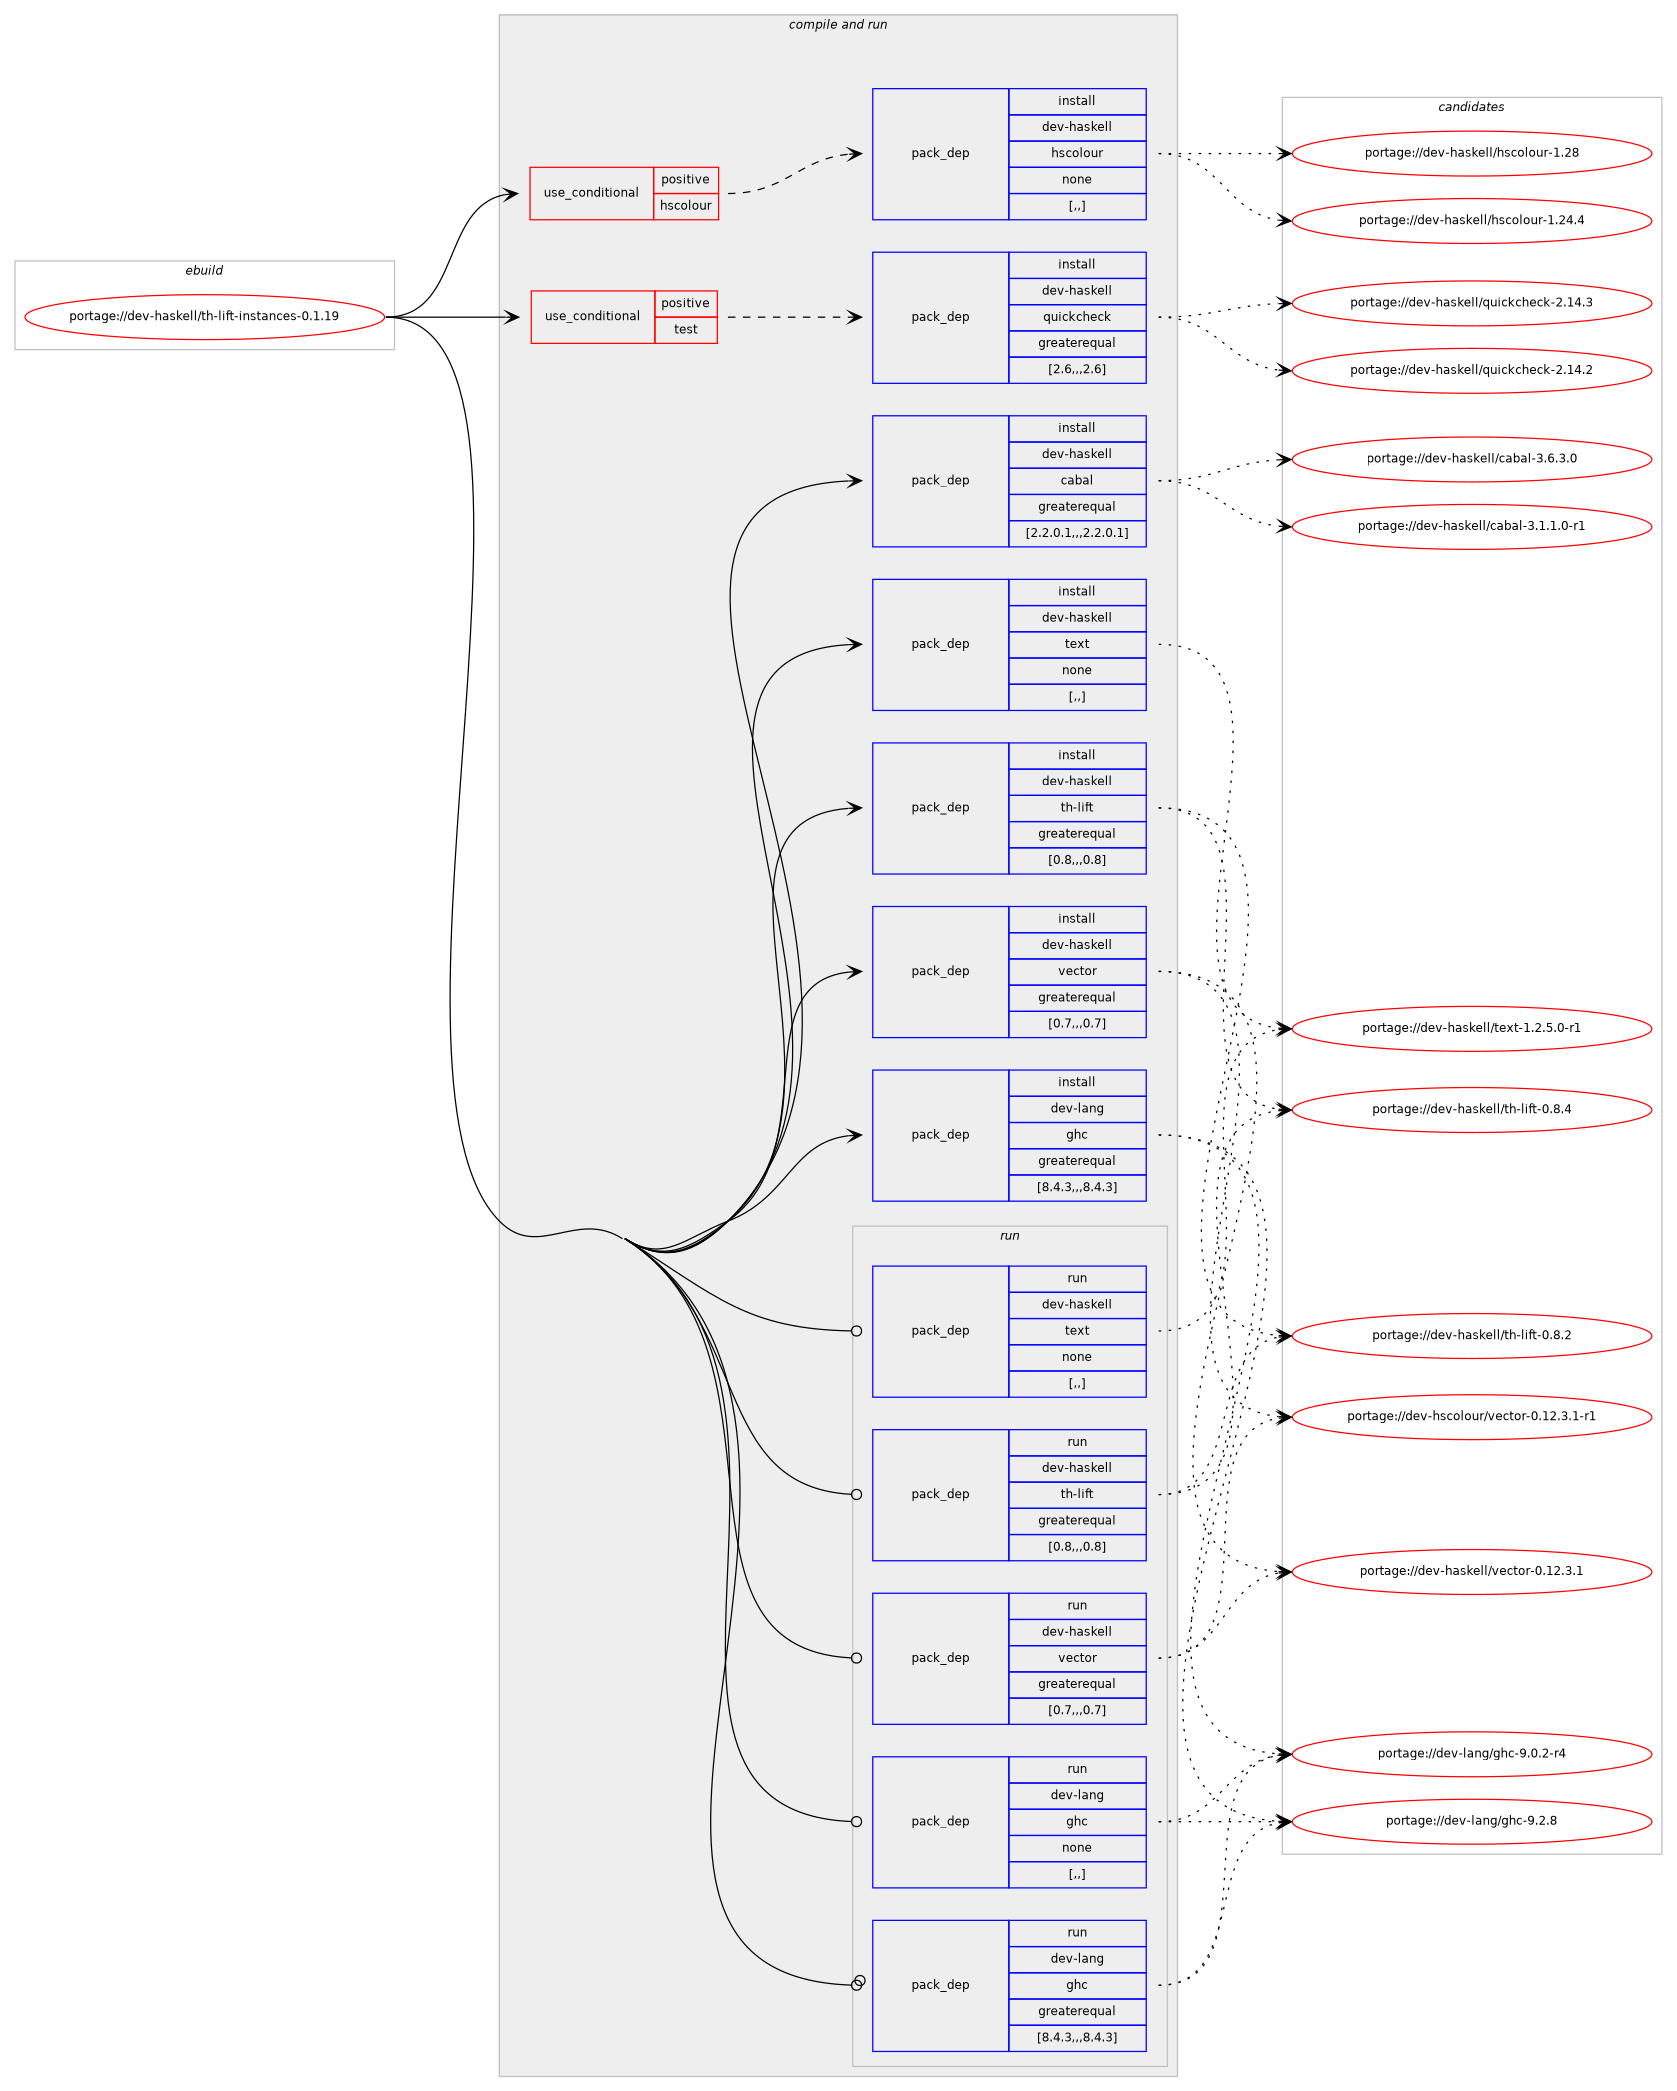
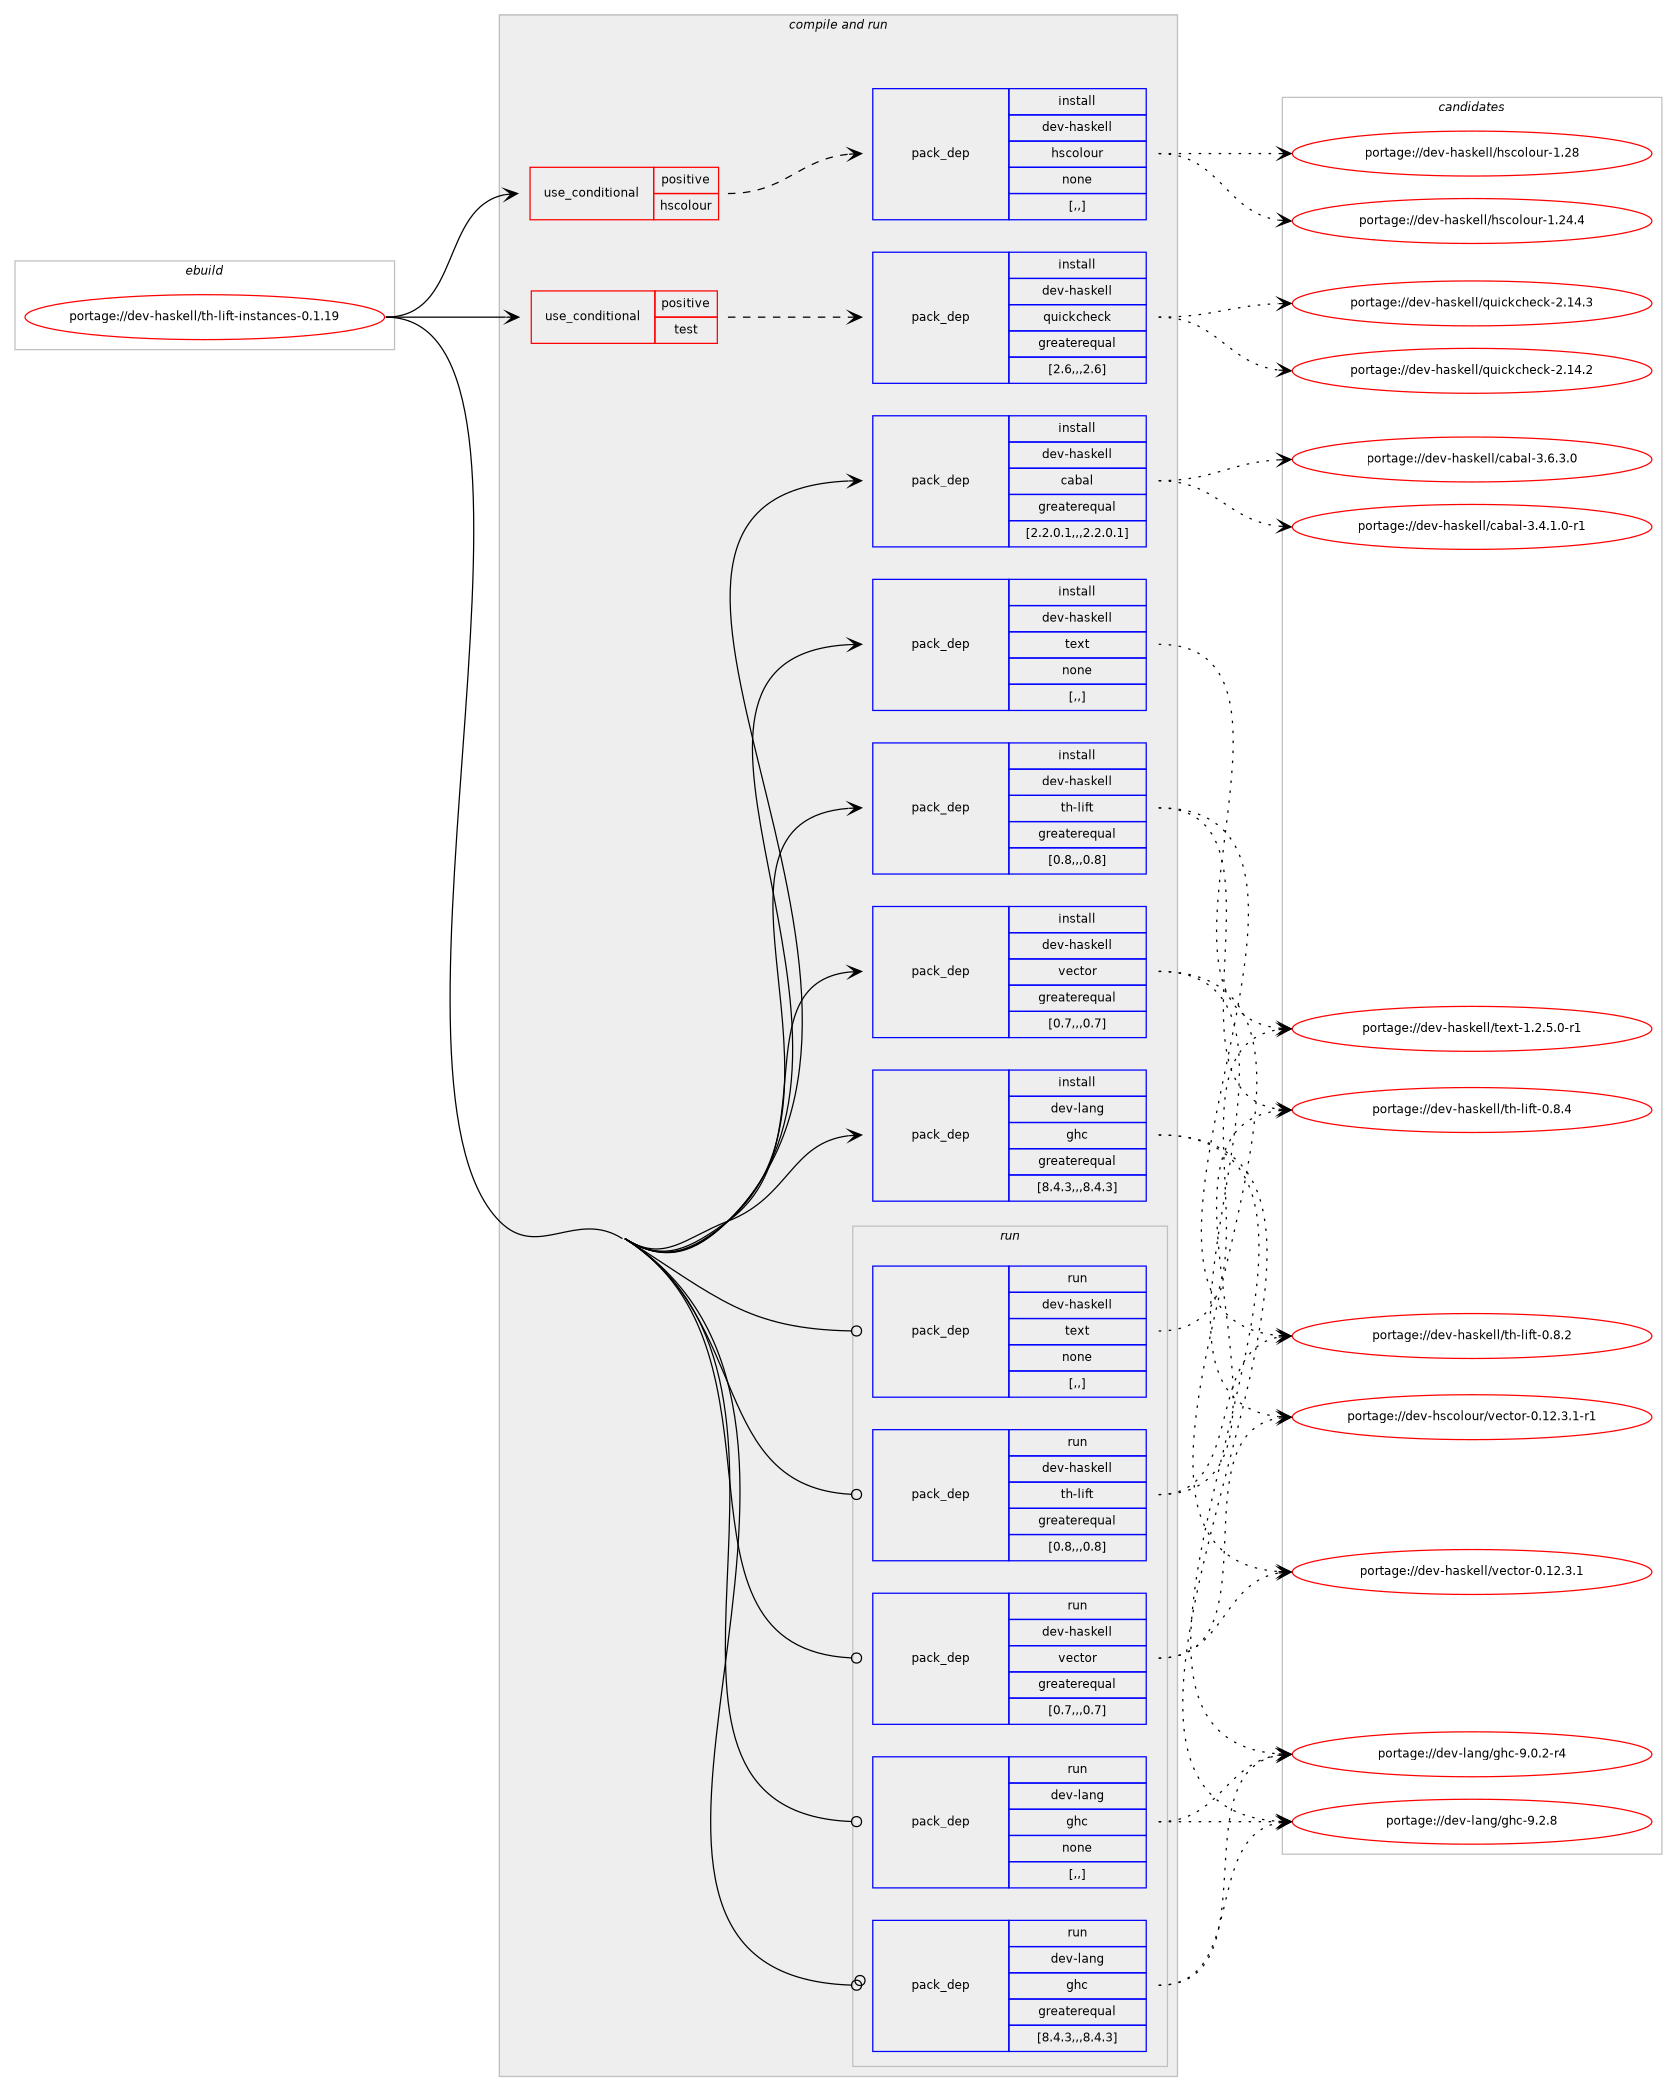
(1472, 527) -> (1472, 527)
